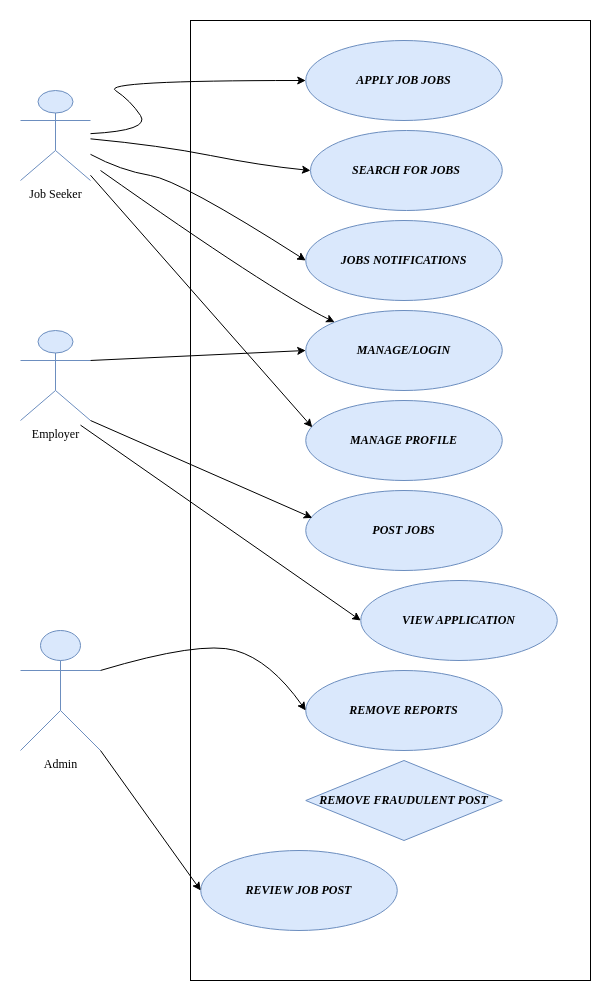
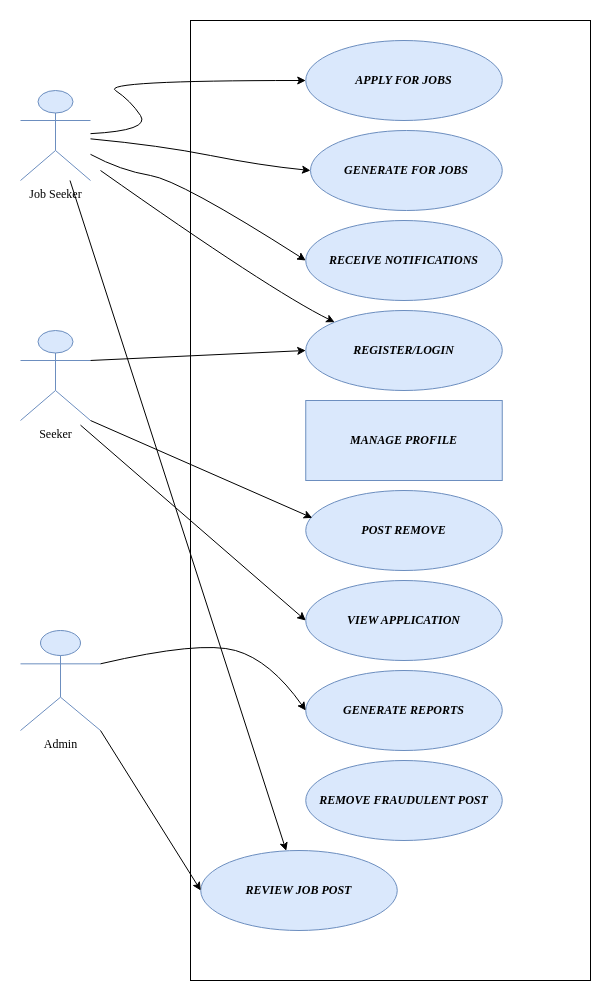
(404, 81) -> (404, 81)
(407, 171) -> (407, 171)
(404, 261) -> (404, 261)
(199, 299) -> (177, 512)
(404, 351) -> (404, 351)
(56, 435) -> (56, 435)
(404, 441) -> (404, 441)
(404, 531) -> (404, 531)
(459, 621) -> (404, 621)
(61, 691) -> (61, 681)
(404, 711) -> (404, 711)
(404, 801) -> (404, 801)
